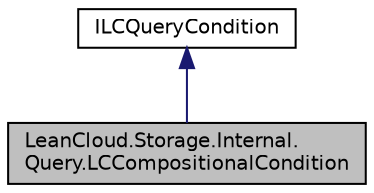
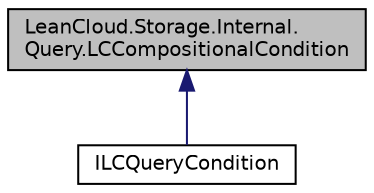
(187, 96) -> (187, 118)
